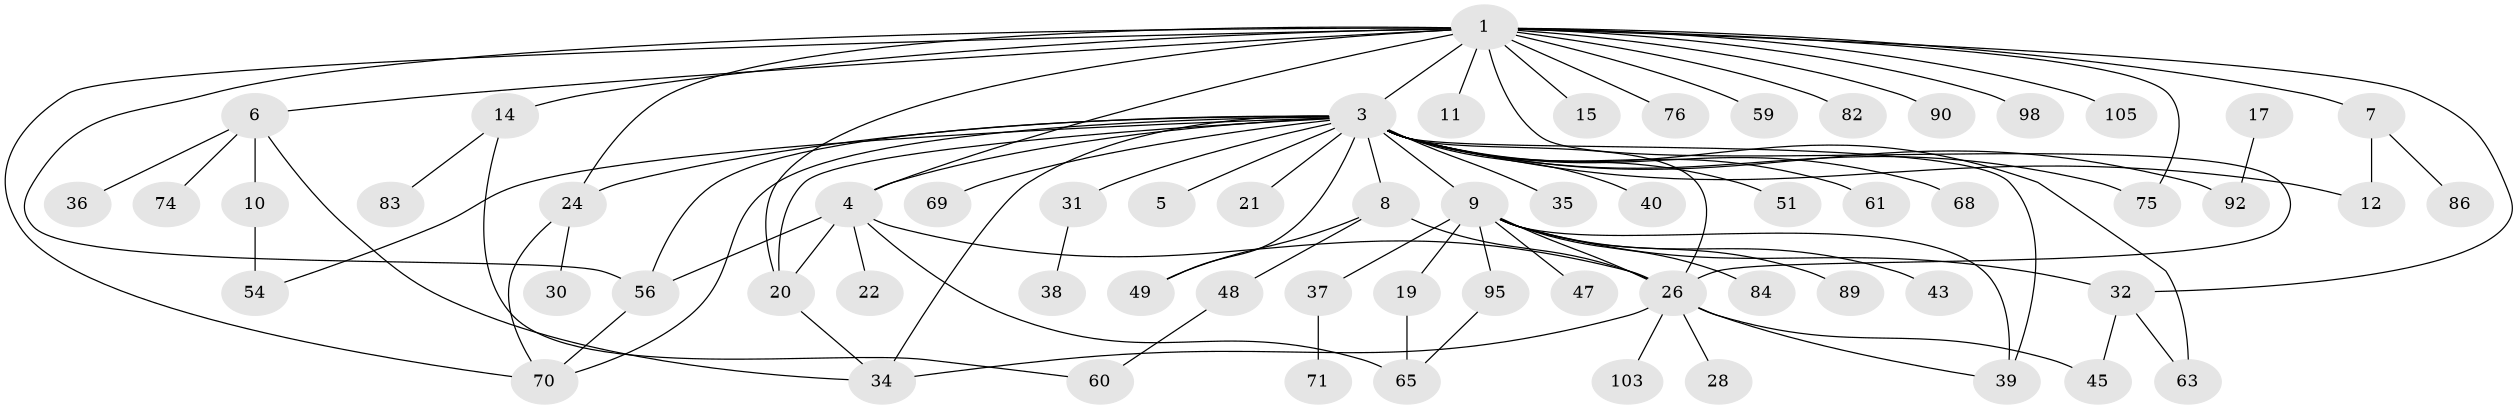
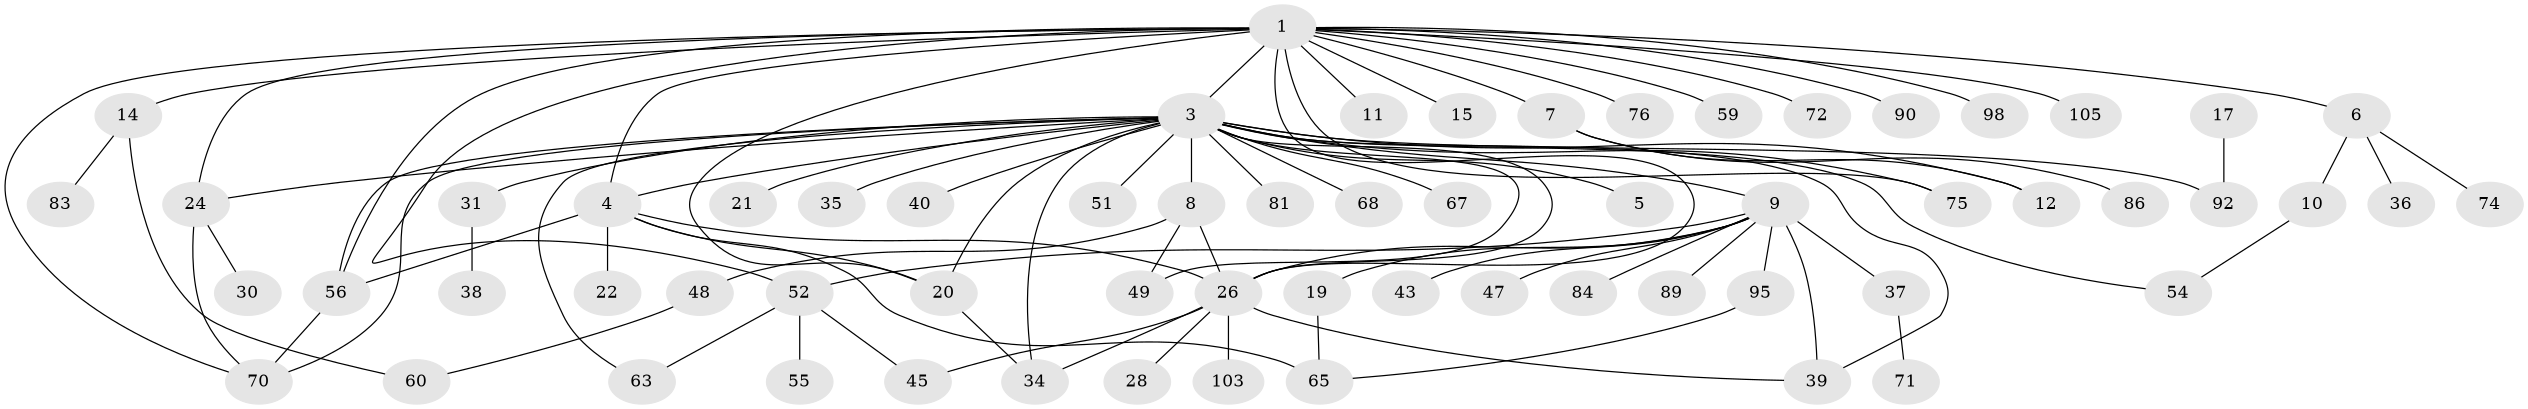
(1853, 116) -> (1817, 116)
(938, 205) -> (1458, 205)
(1876, 205) -> (1280, 205)
(2122, 293) -> (800, 293)
(494, 318) -> none
none -> (800, 382)
